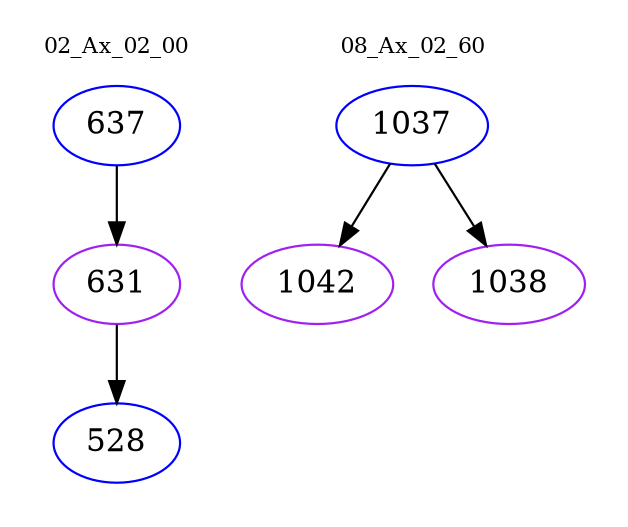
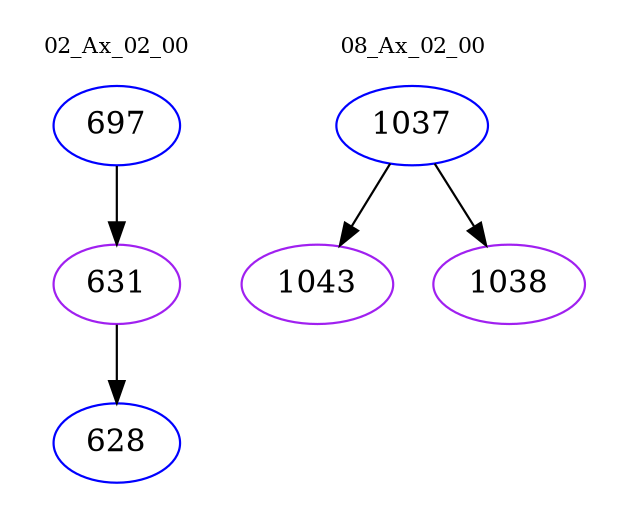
(413, 47) -> (413, 47)
(117, 126) -> (117, 126)
(317, 284) -> (317, 284)
(117, 443) -> (117, 443)
